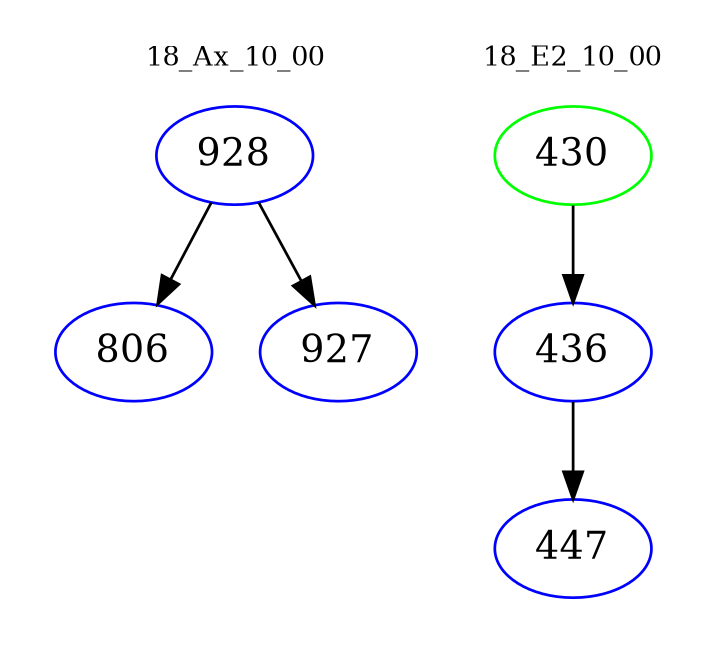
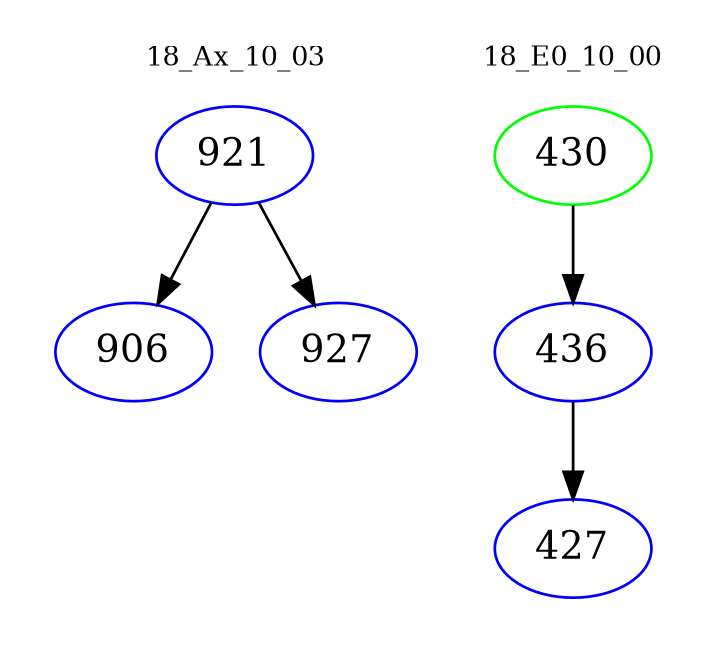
(236, 59) -> (236, 59)
(573, 59) -> (573, 59)
(235, 156) -> (235, 156)
(134, 352) -> (134, 352)
(573, 549) -> (573, 549)
